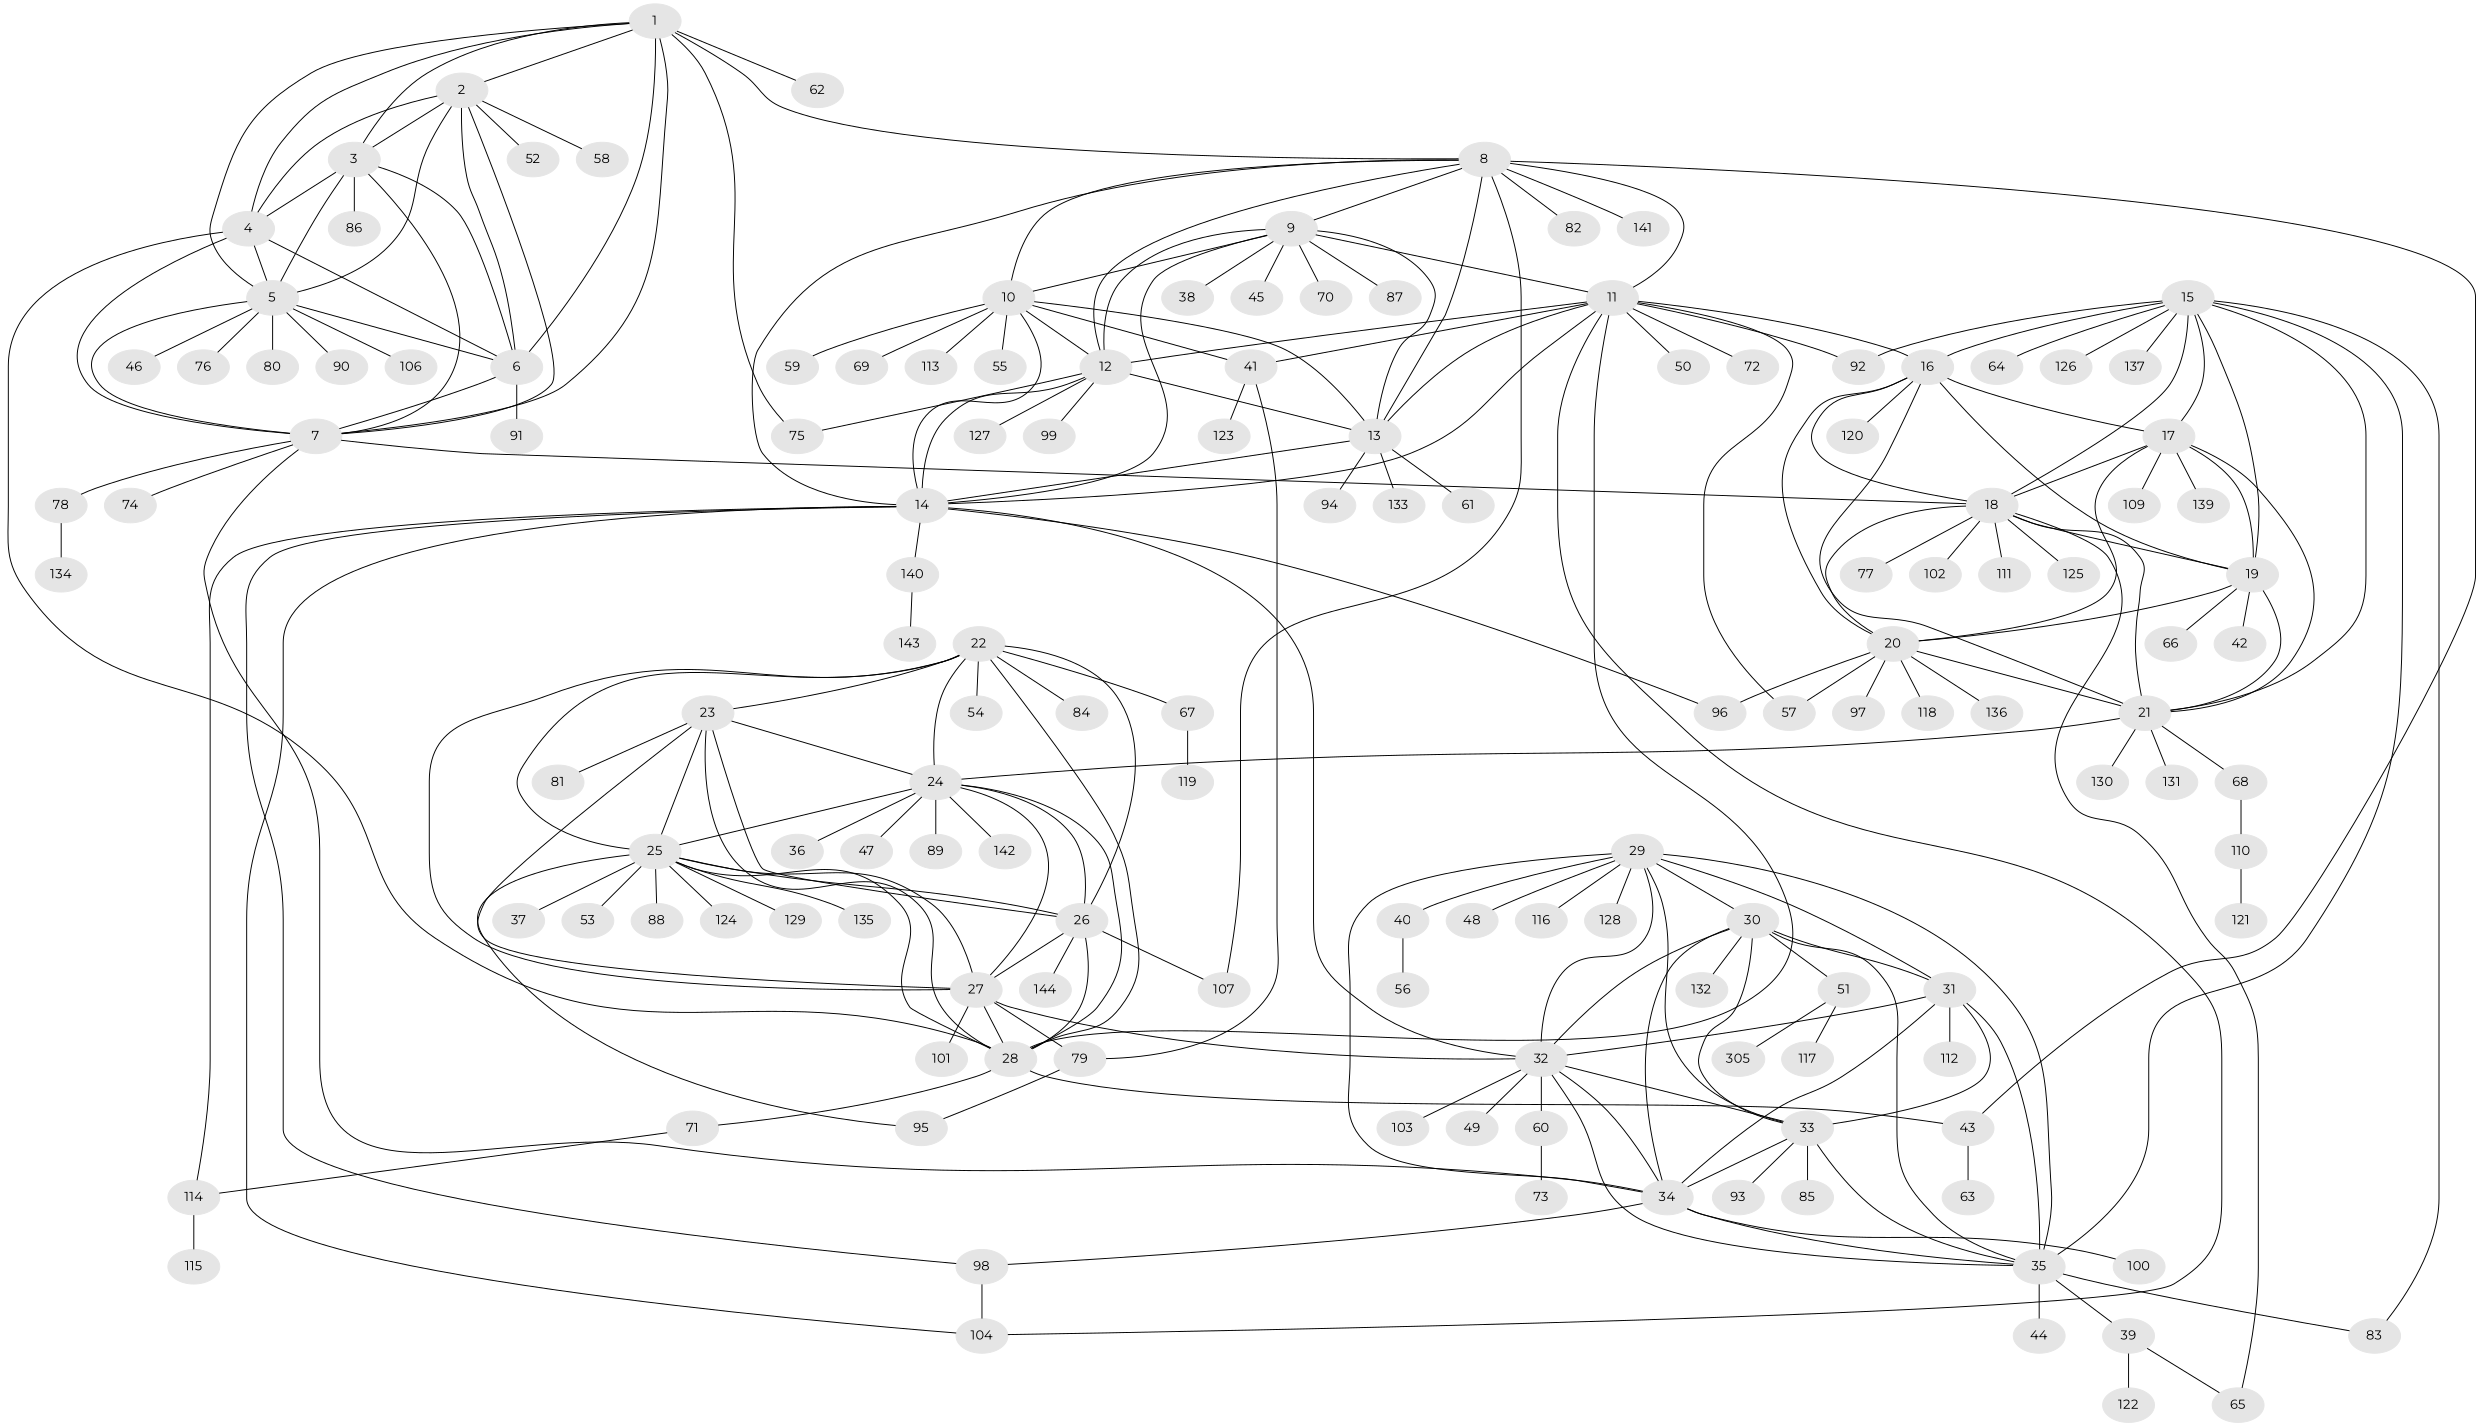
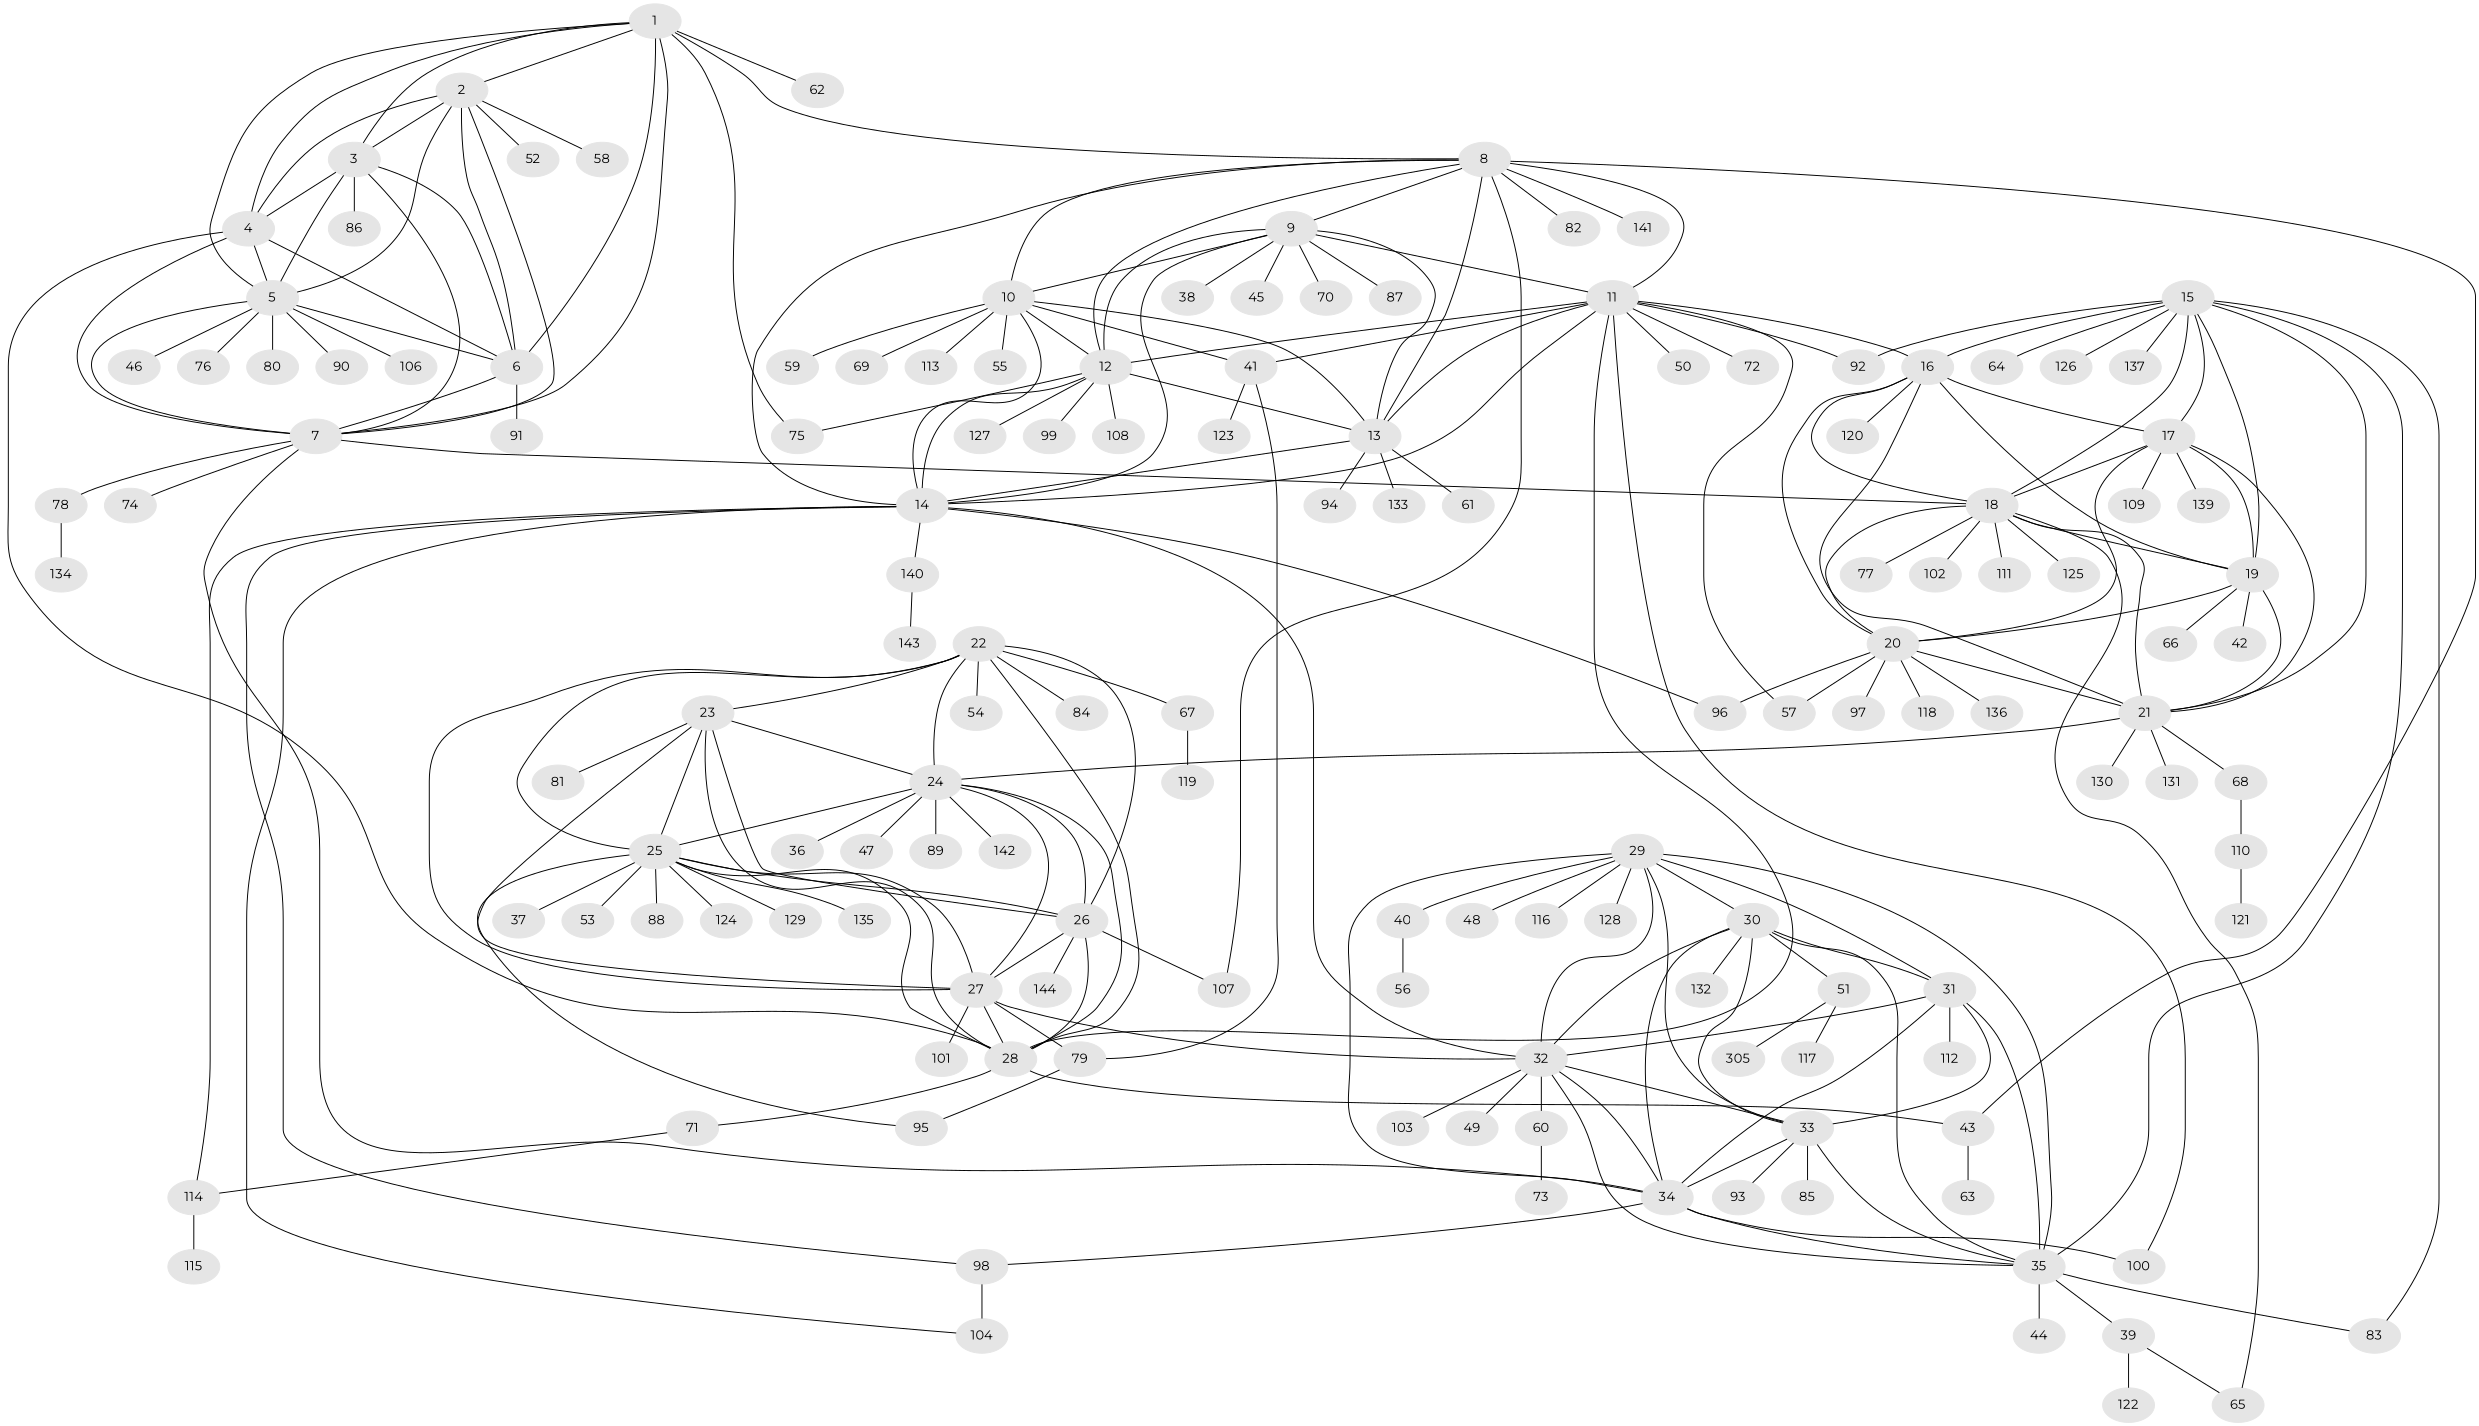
none -> (1118, 436)
(2222, 1198) -> (1855, 847)
